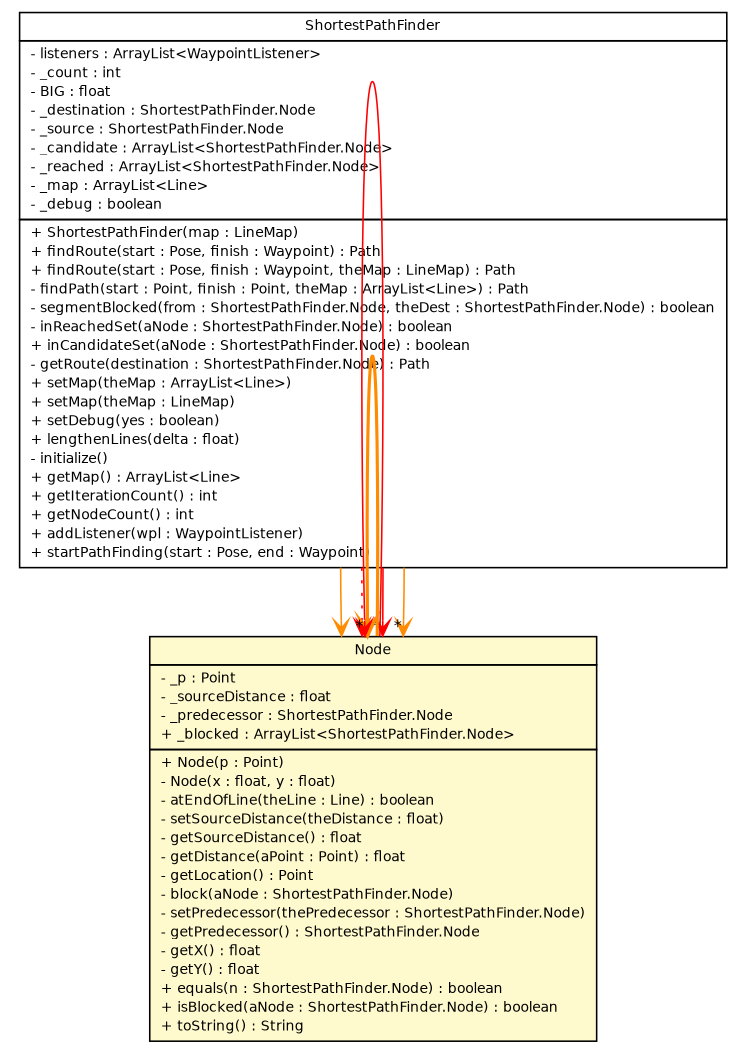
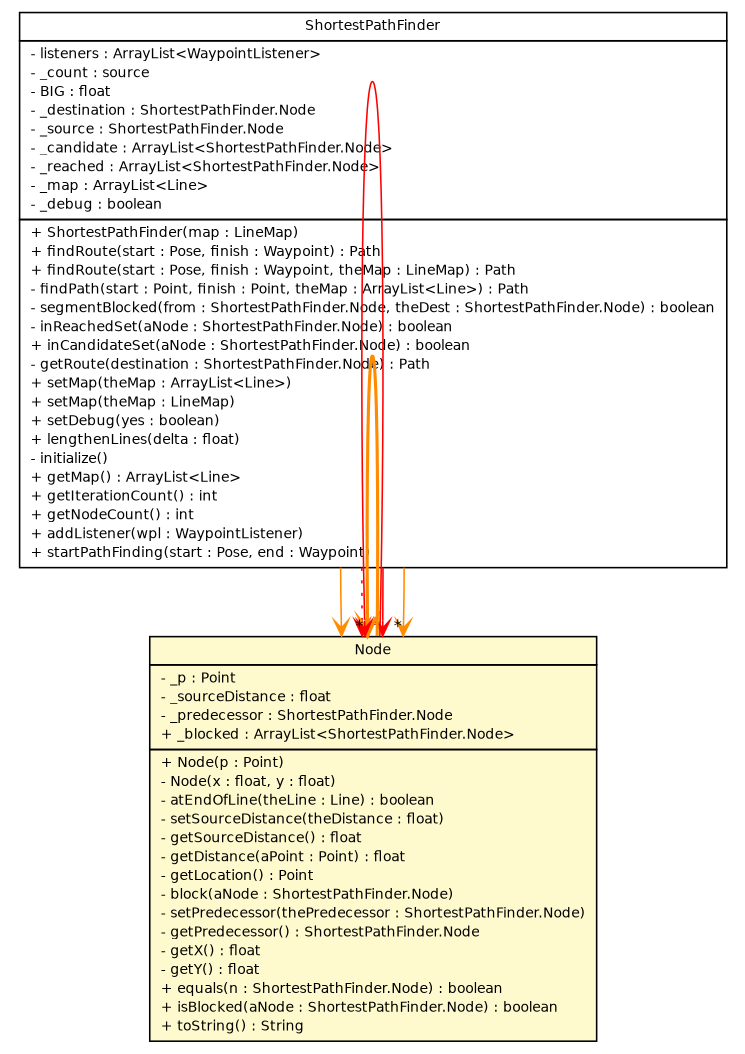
(76, 73) -> (90, 73)
